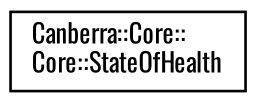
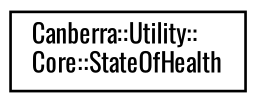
(128, 51) -> (128, 51)
